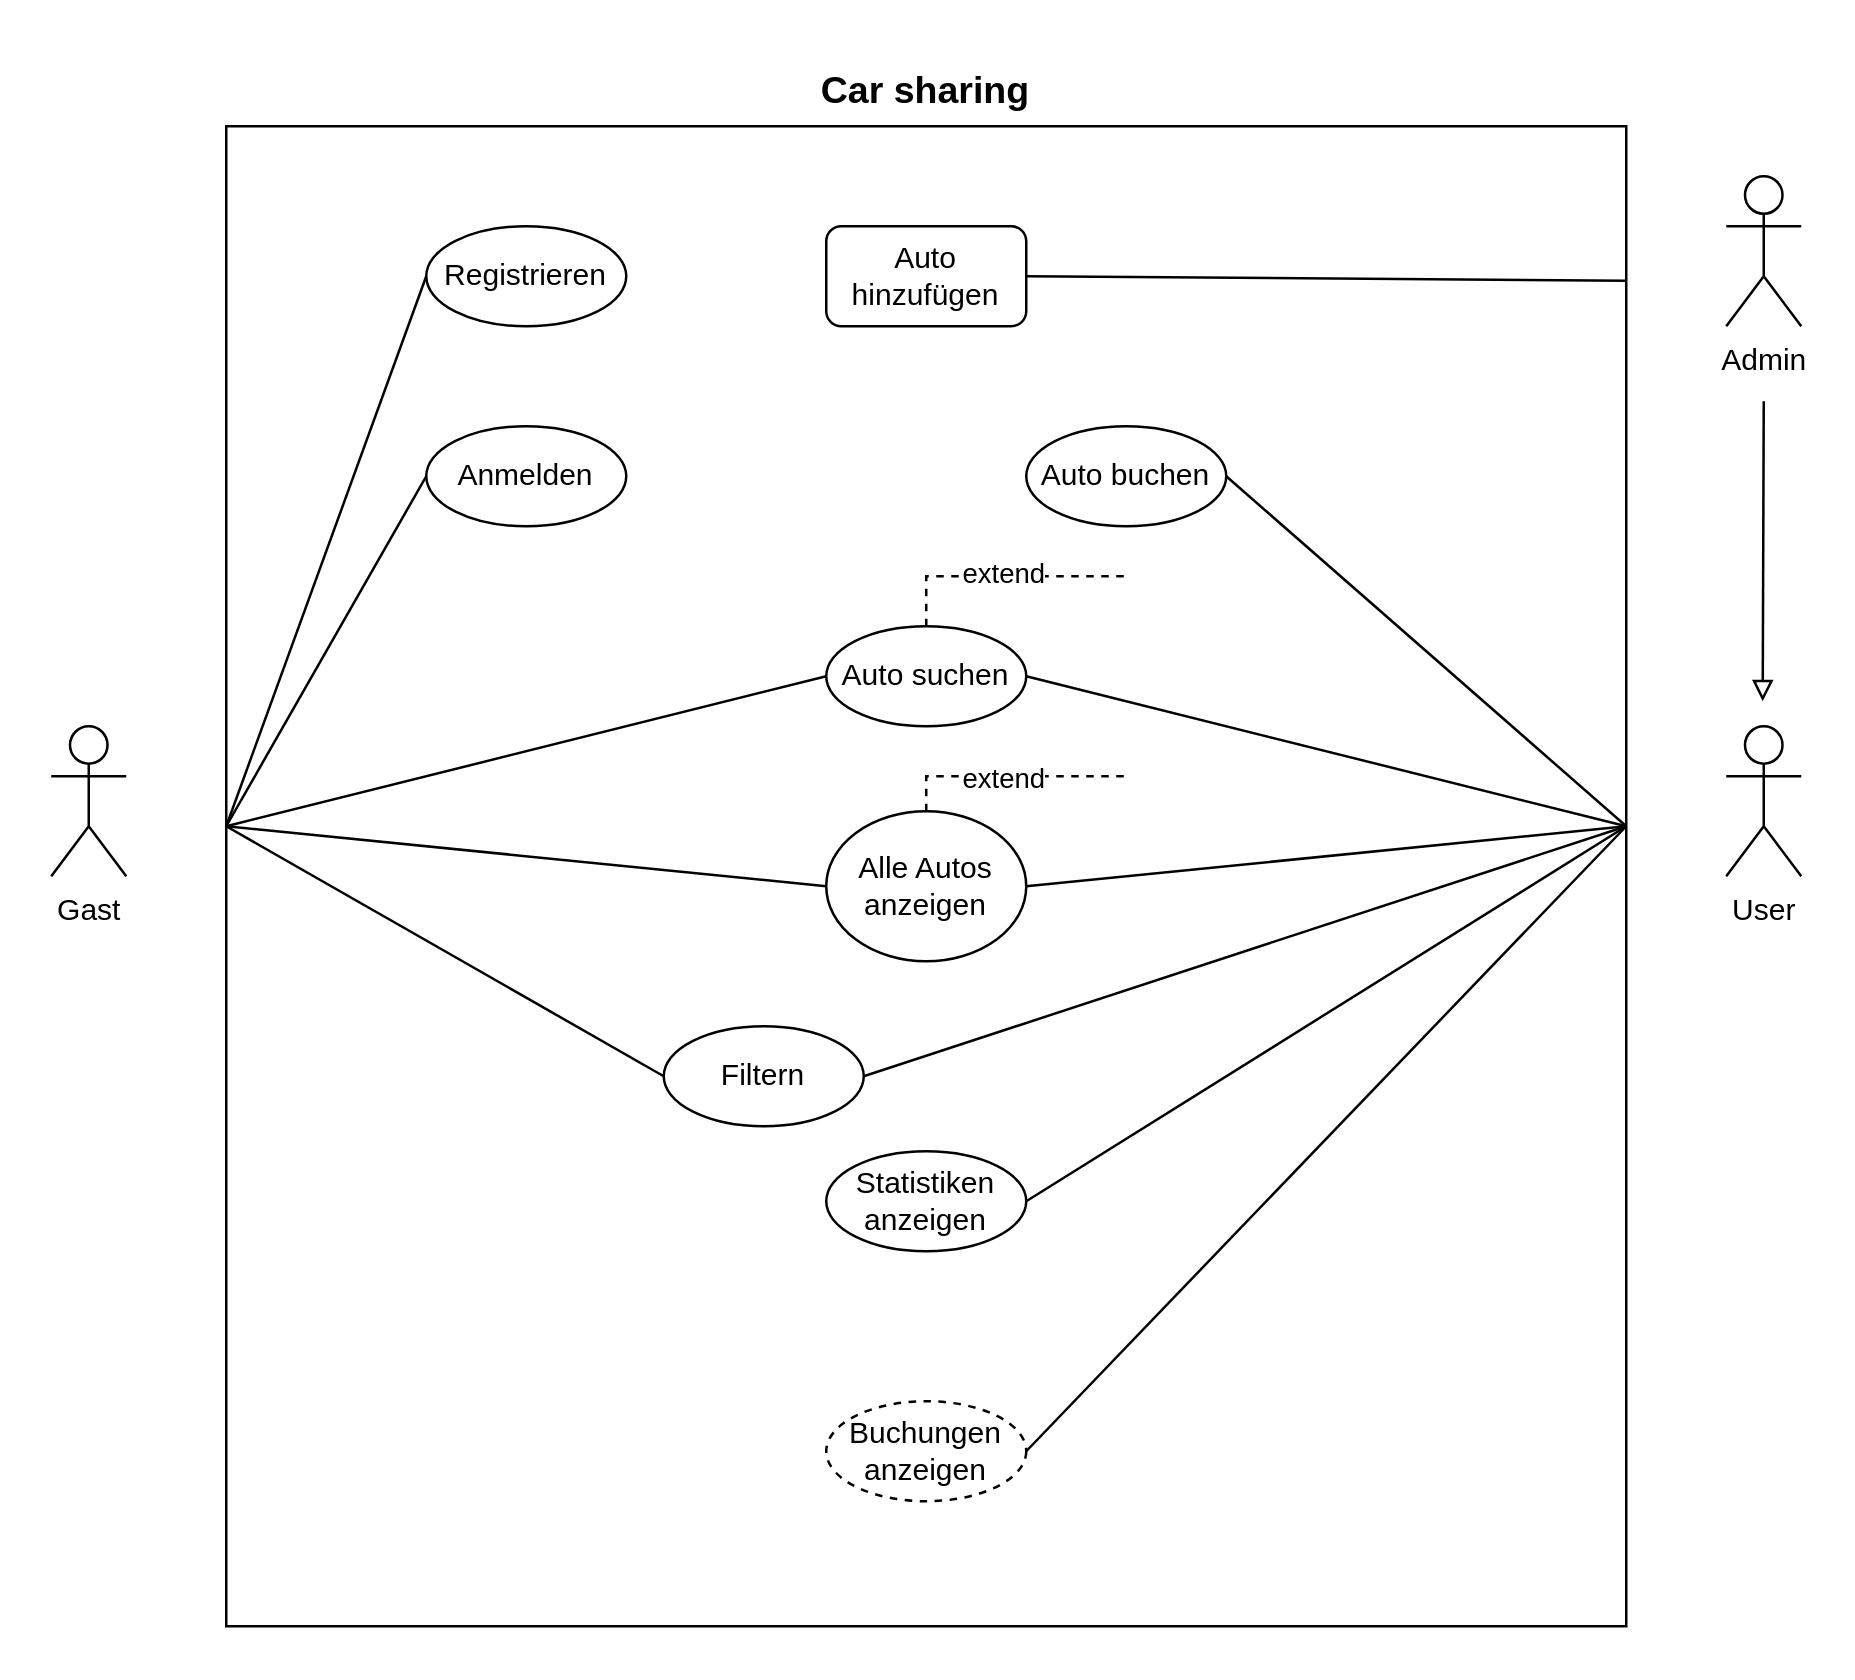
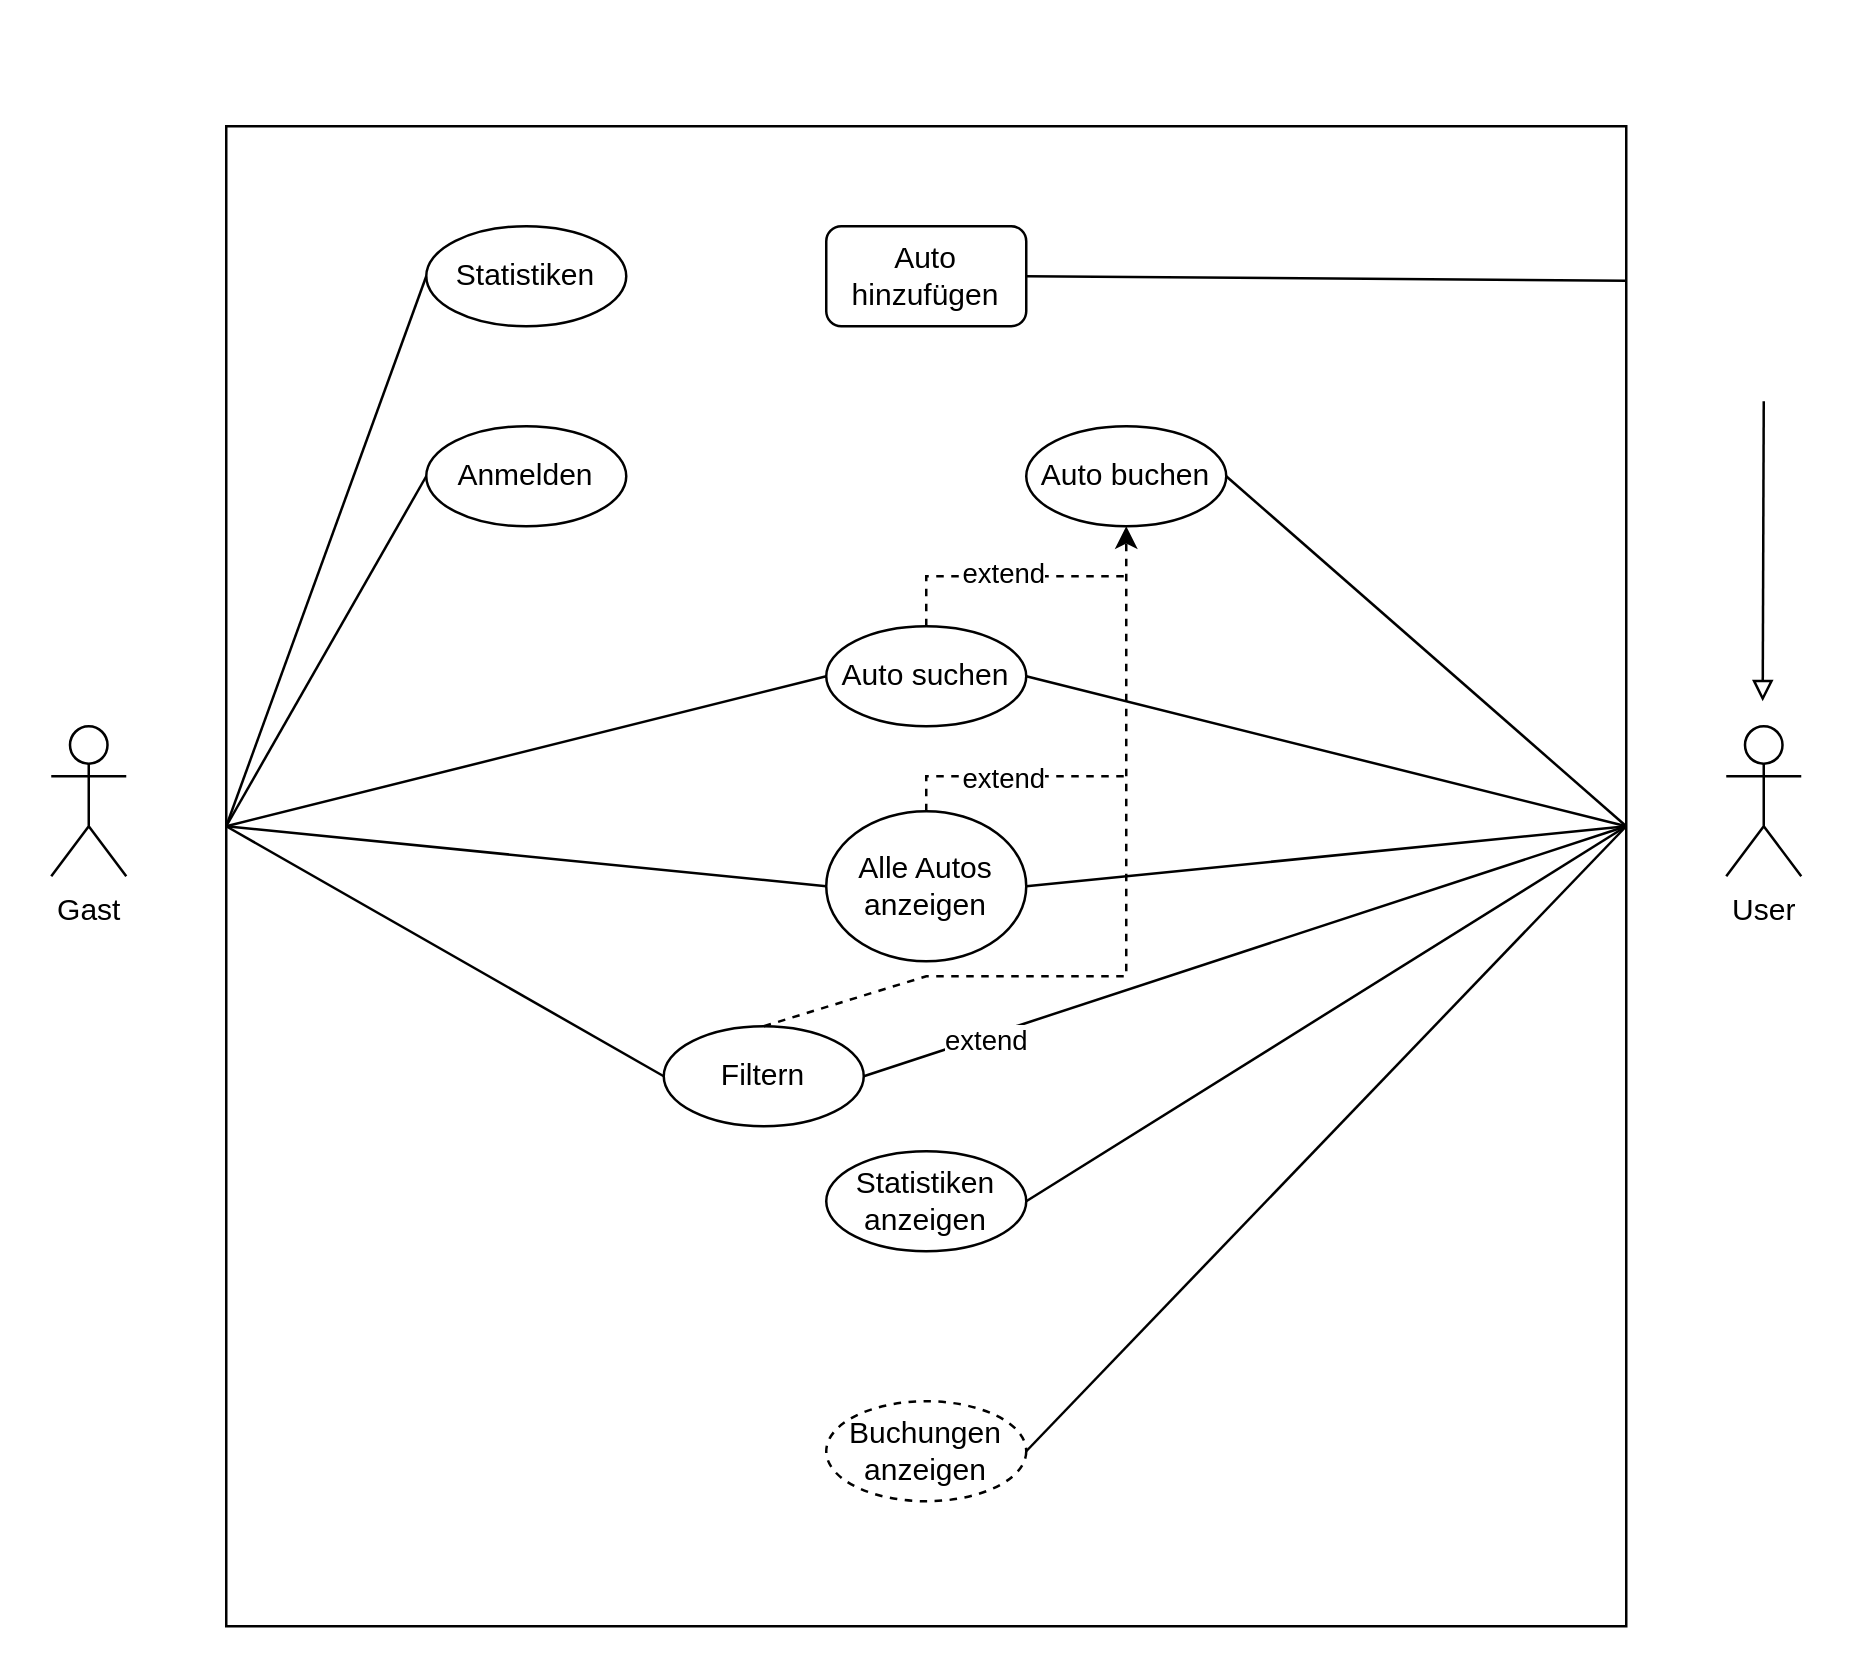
(926, 89) -> none
(1764, 251) -> none
(526, 276) -> (526, 276)
none -> (989, 976)
